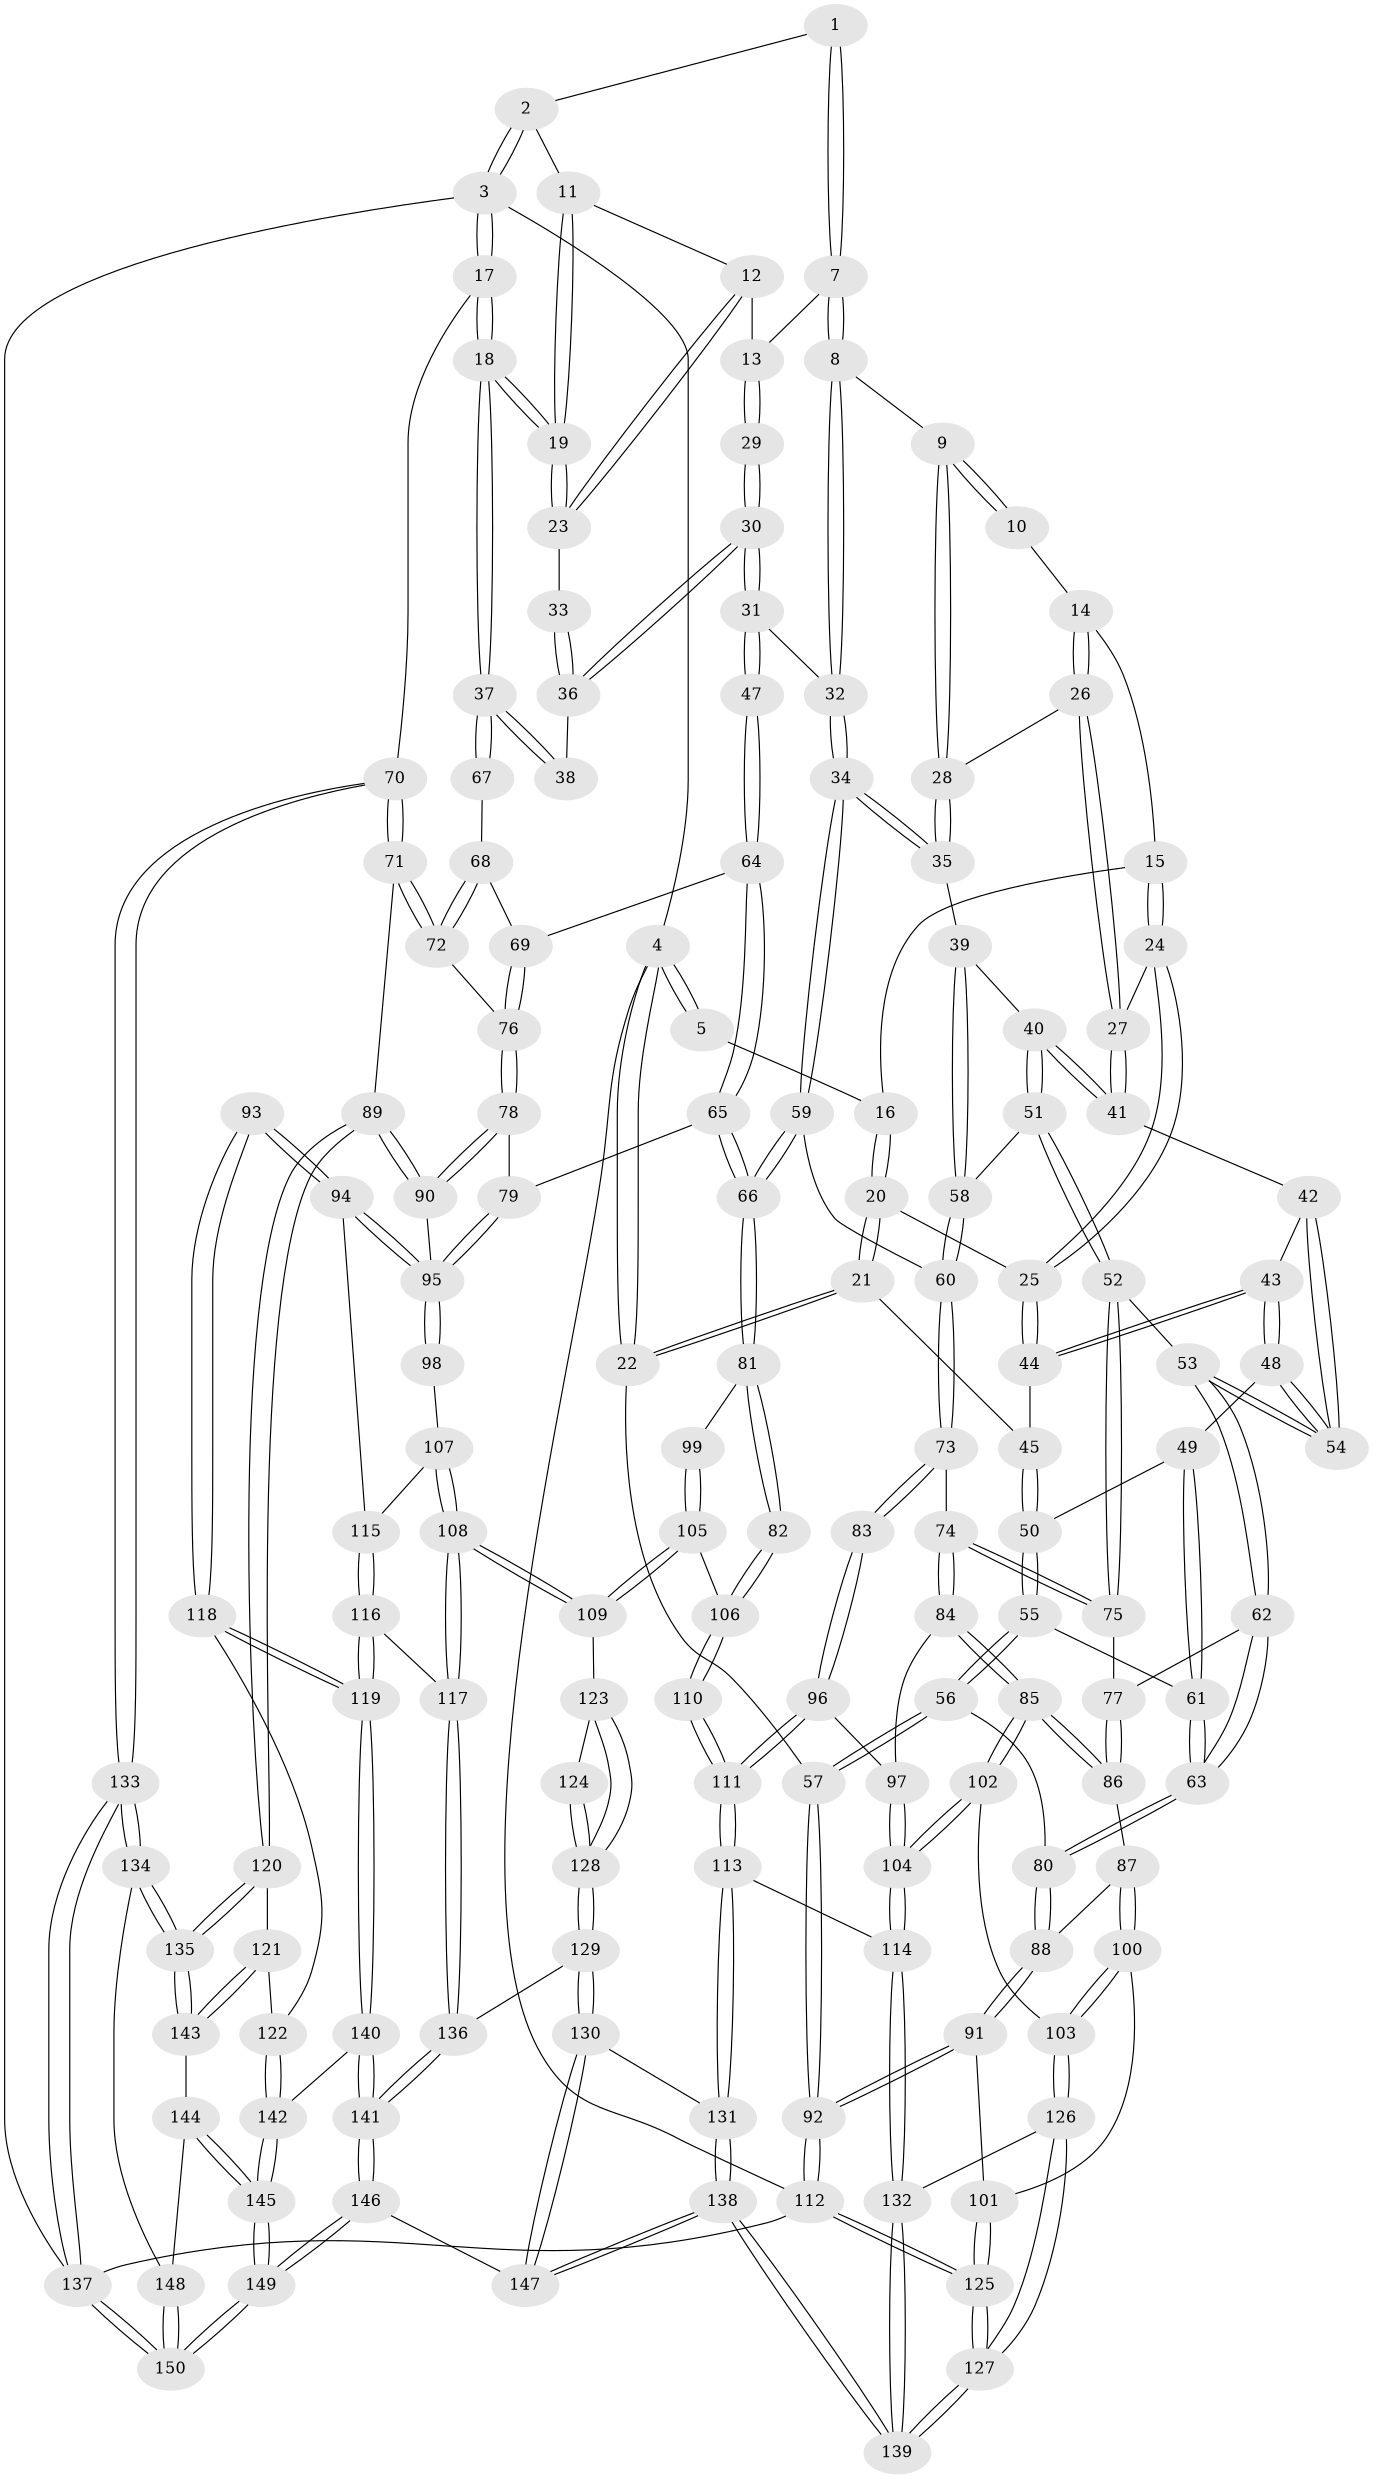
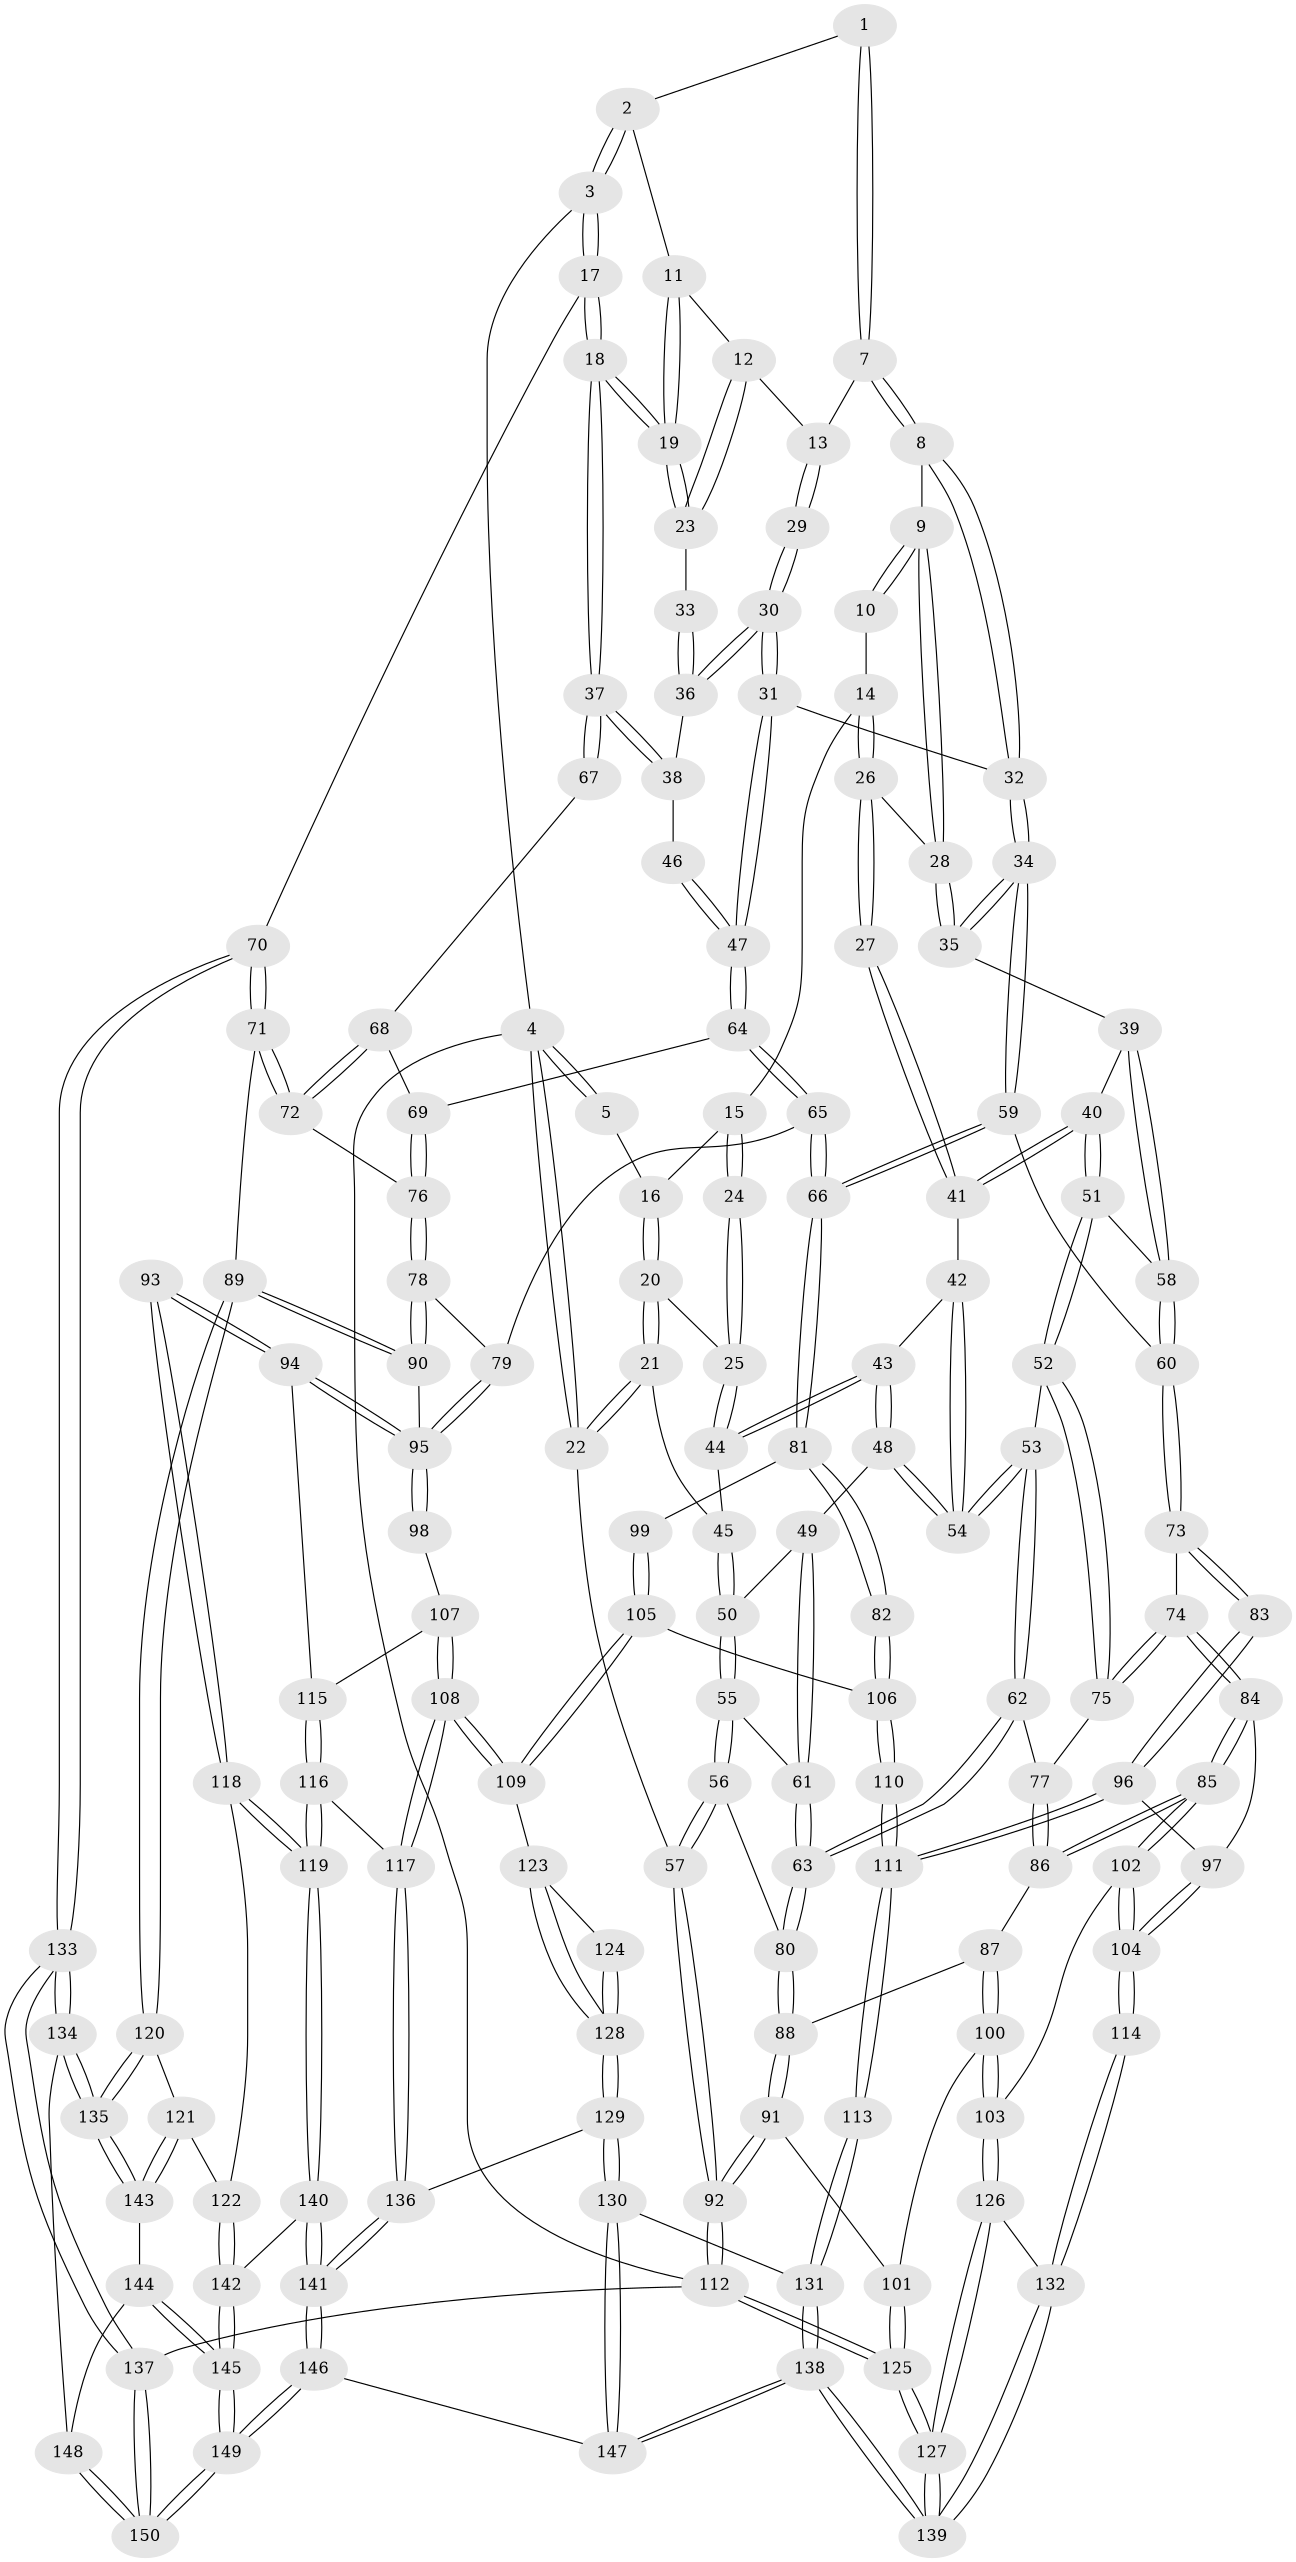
none -> (673, 863)
(1137, 988) -> none
(5, 1072) -> none
(798, 1902) -> none
